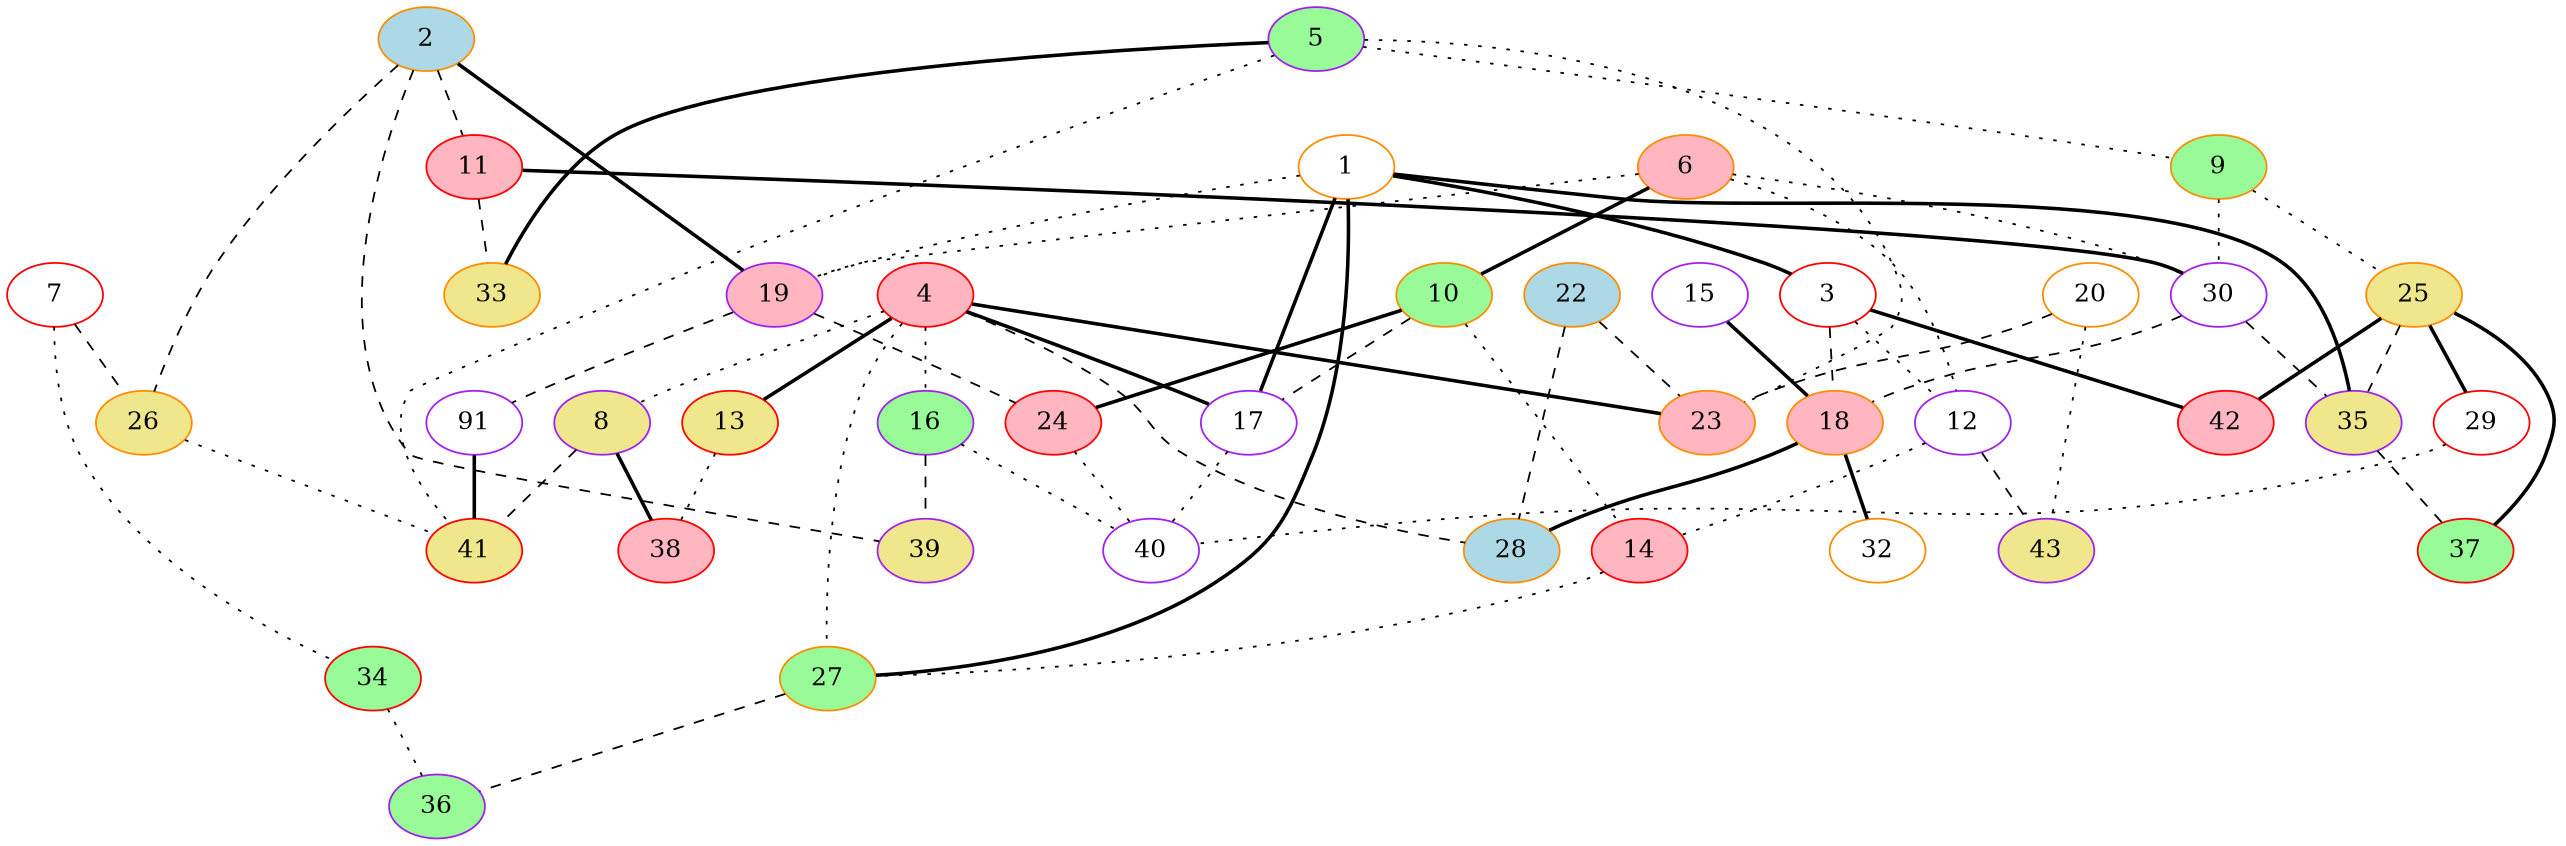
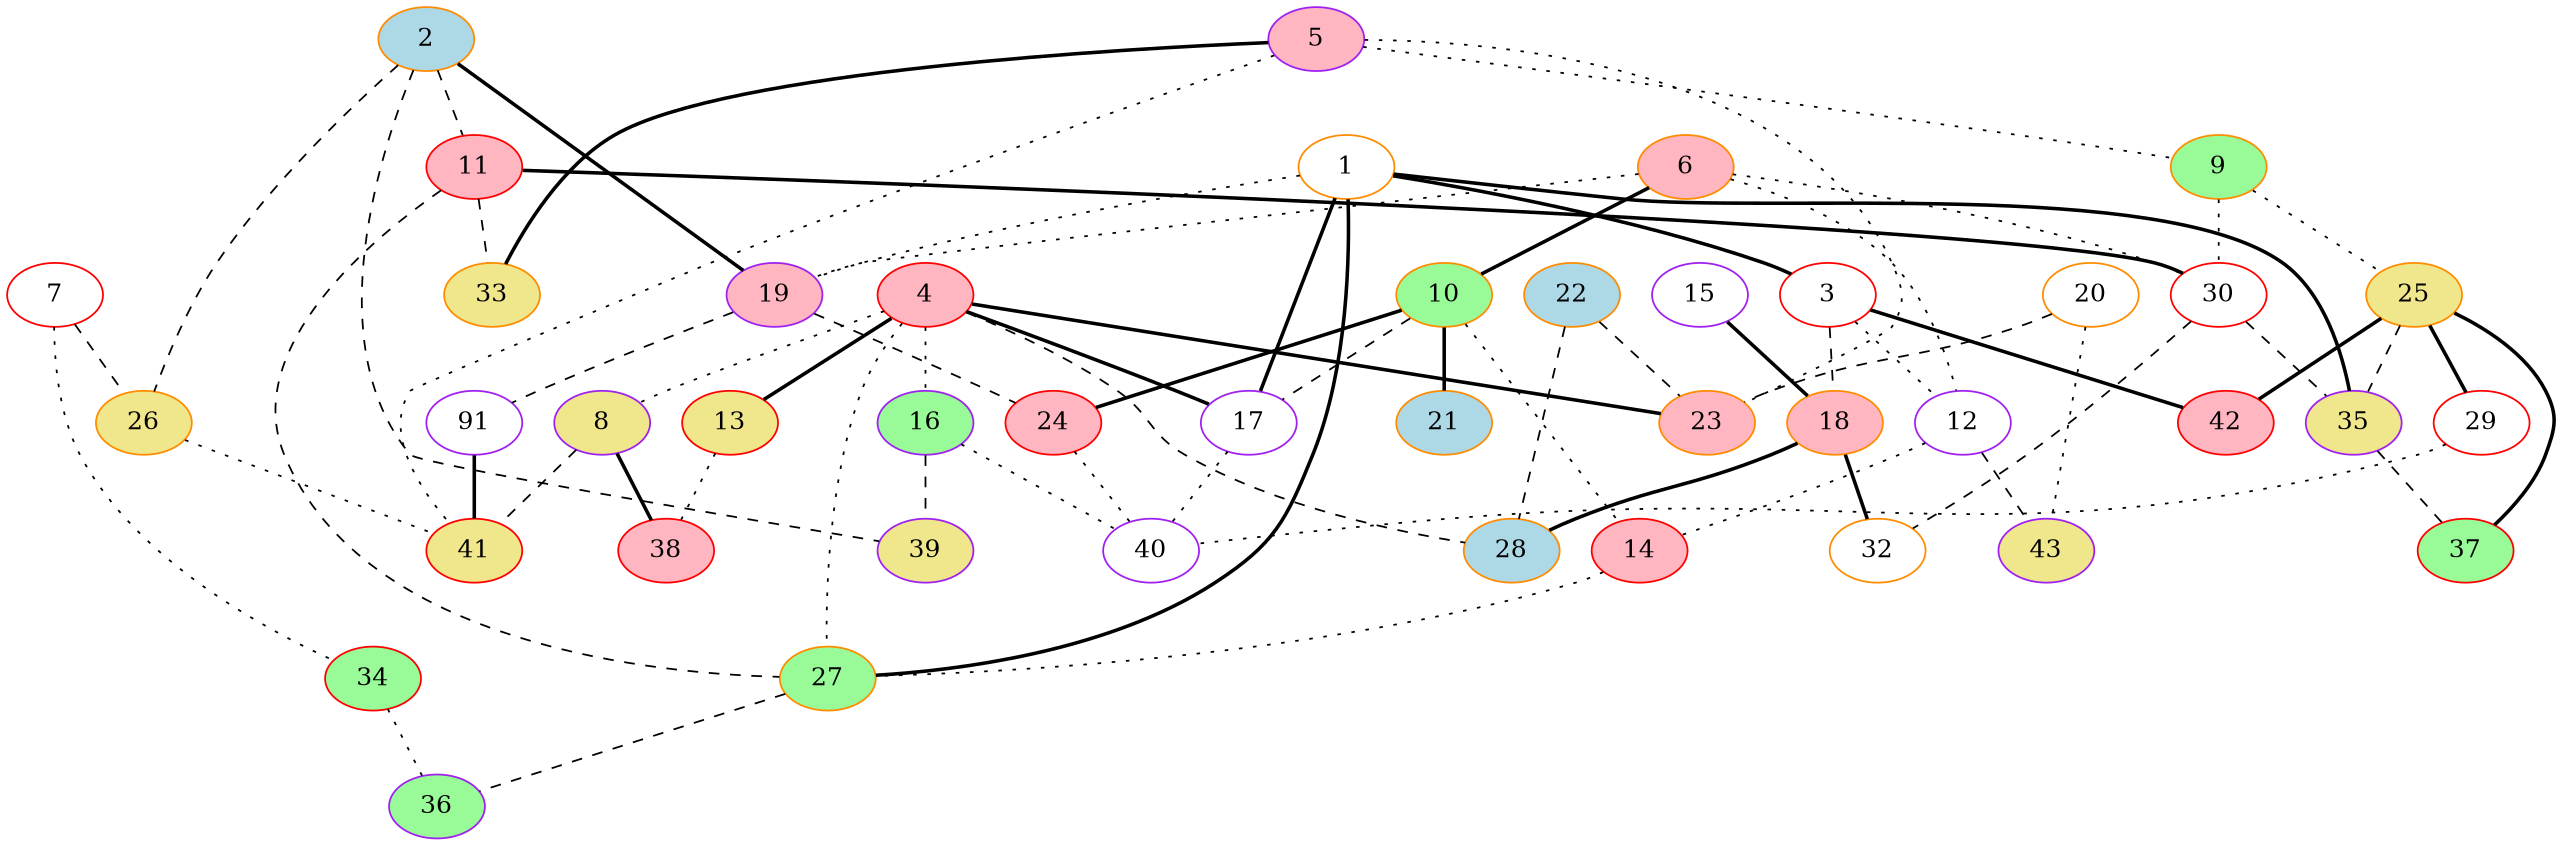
(1316, 39) -> (1316, 39)
(2219, 295) -> (2219, 295)
(2051, 355) -> (2050, 437)
none -> (1444, 423)
none -> (356, 550)
